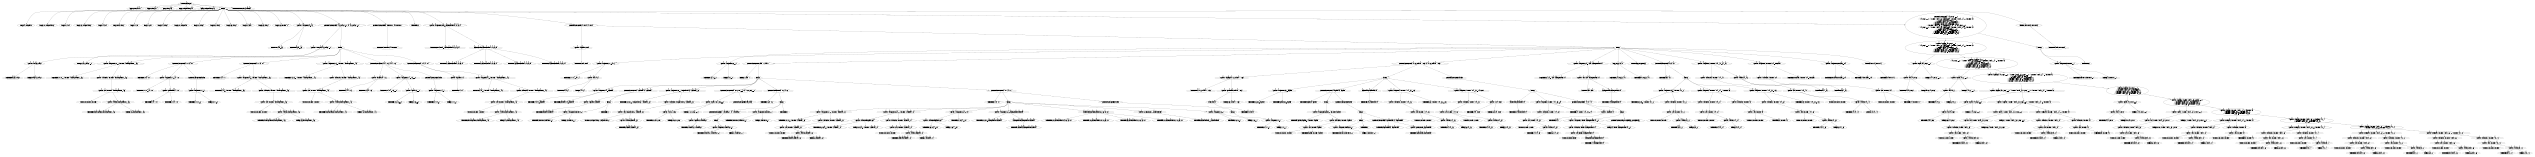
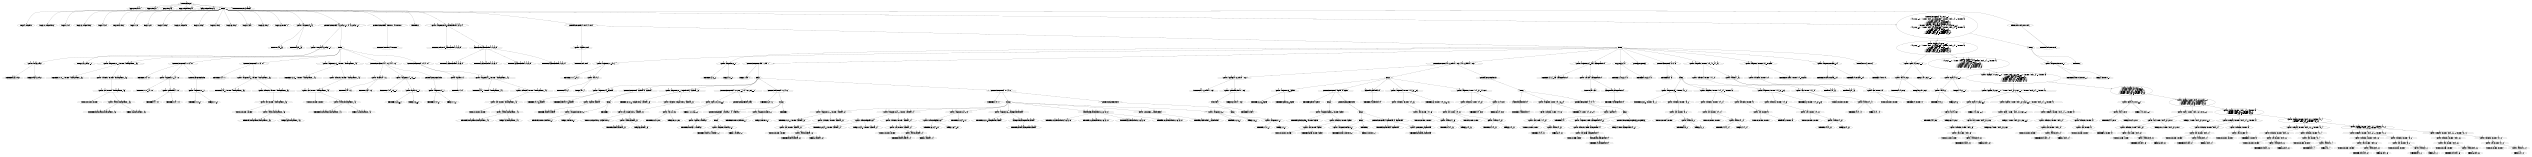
(1638, 64) -> (1639, 64)
(1872, 112) -> (1875, 112)
none -> (641, 128)
(2507, 153) -> none
